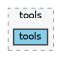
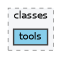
(31, 16) -> (31, 16)
